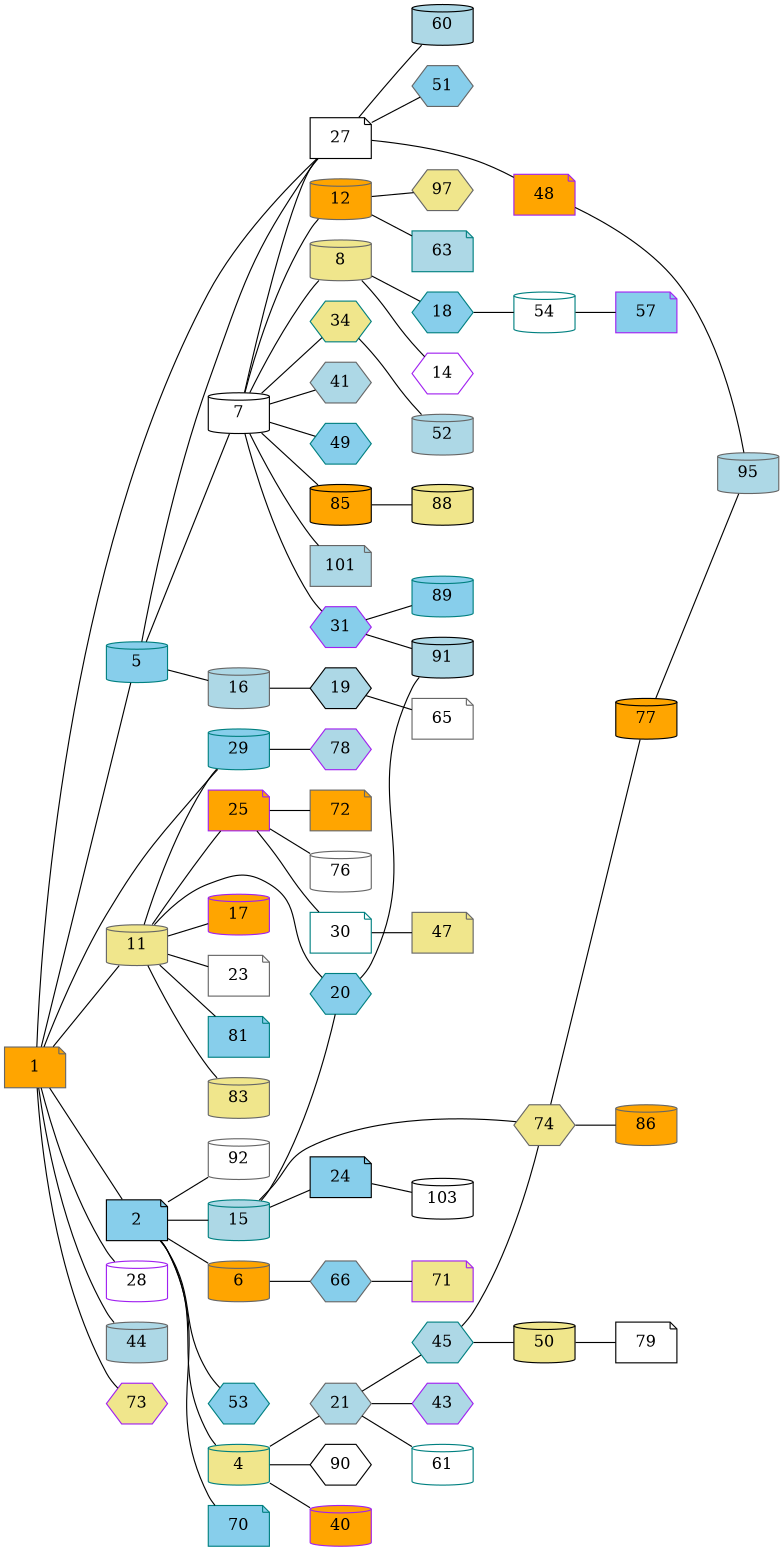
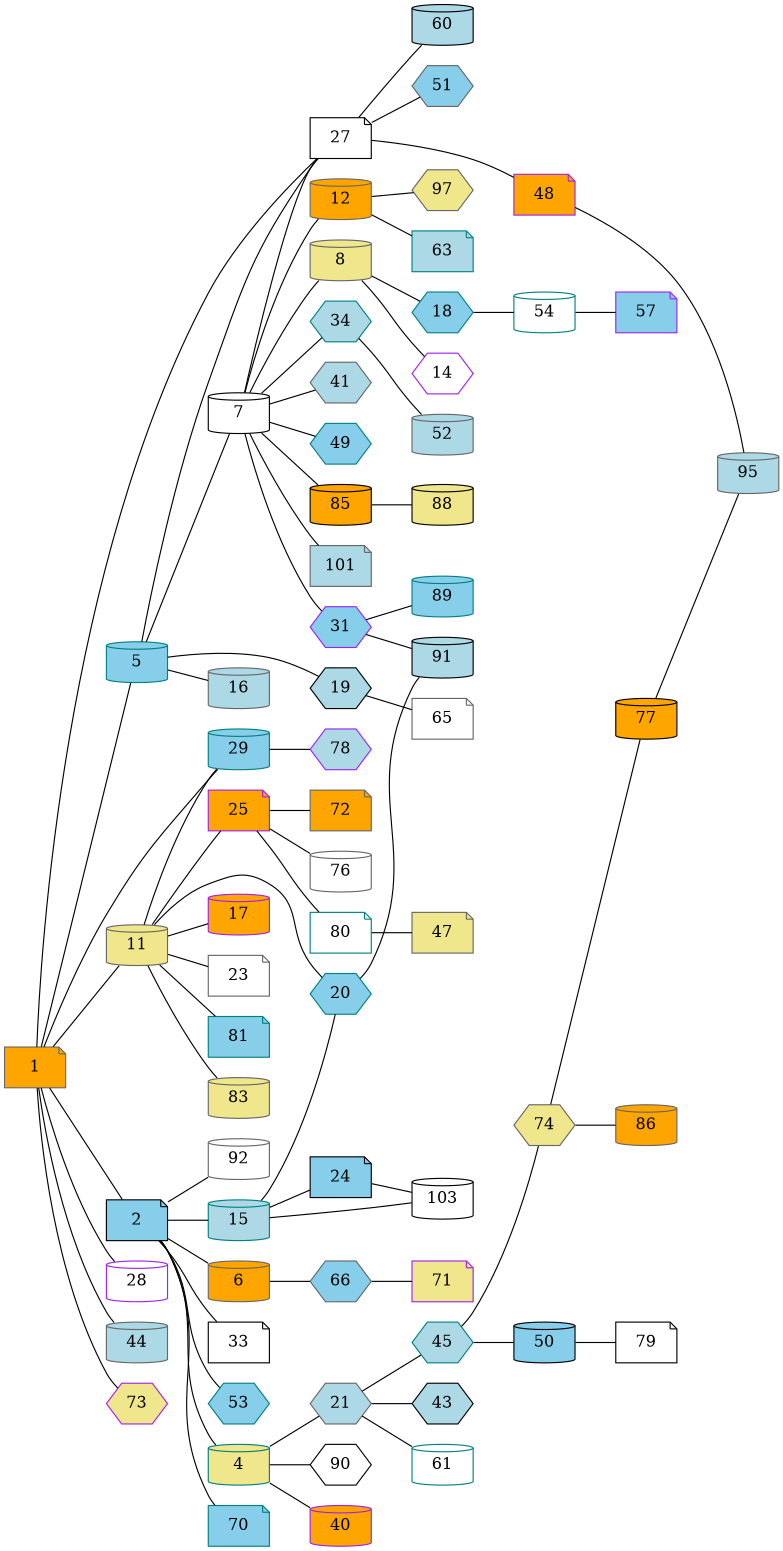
(341, 321) -> (341, 321)
(290, 688) -> (245, 654)
(341, 933) -> (341, 933)
(374, 1126) -> (341, 1211)
none -> (239, 1342)
(544, 1342) -> (544, 1342)
(443, 1404) -> (443, 1404)
